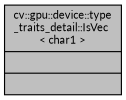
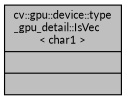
(61, 28) -> (57, 28)
